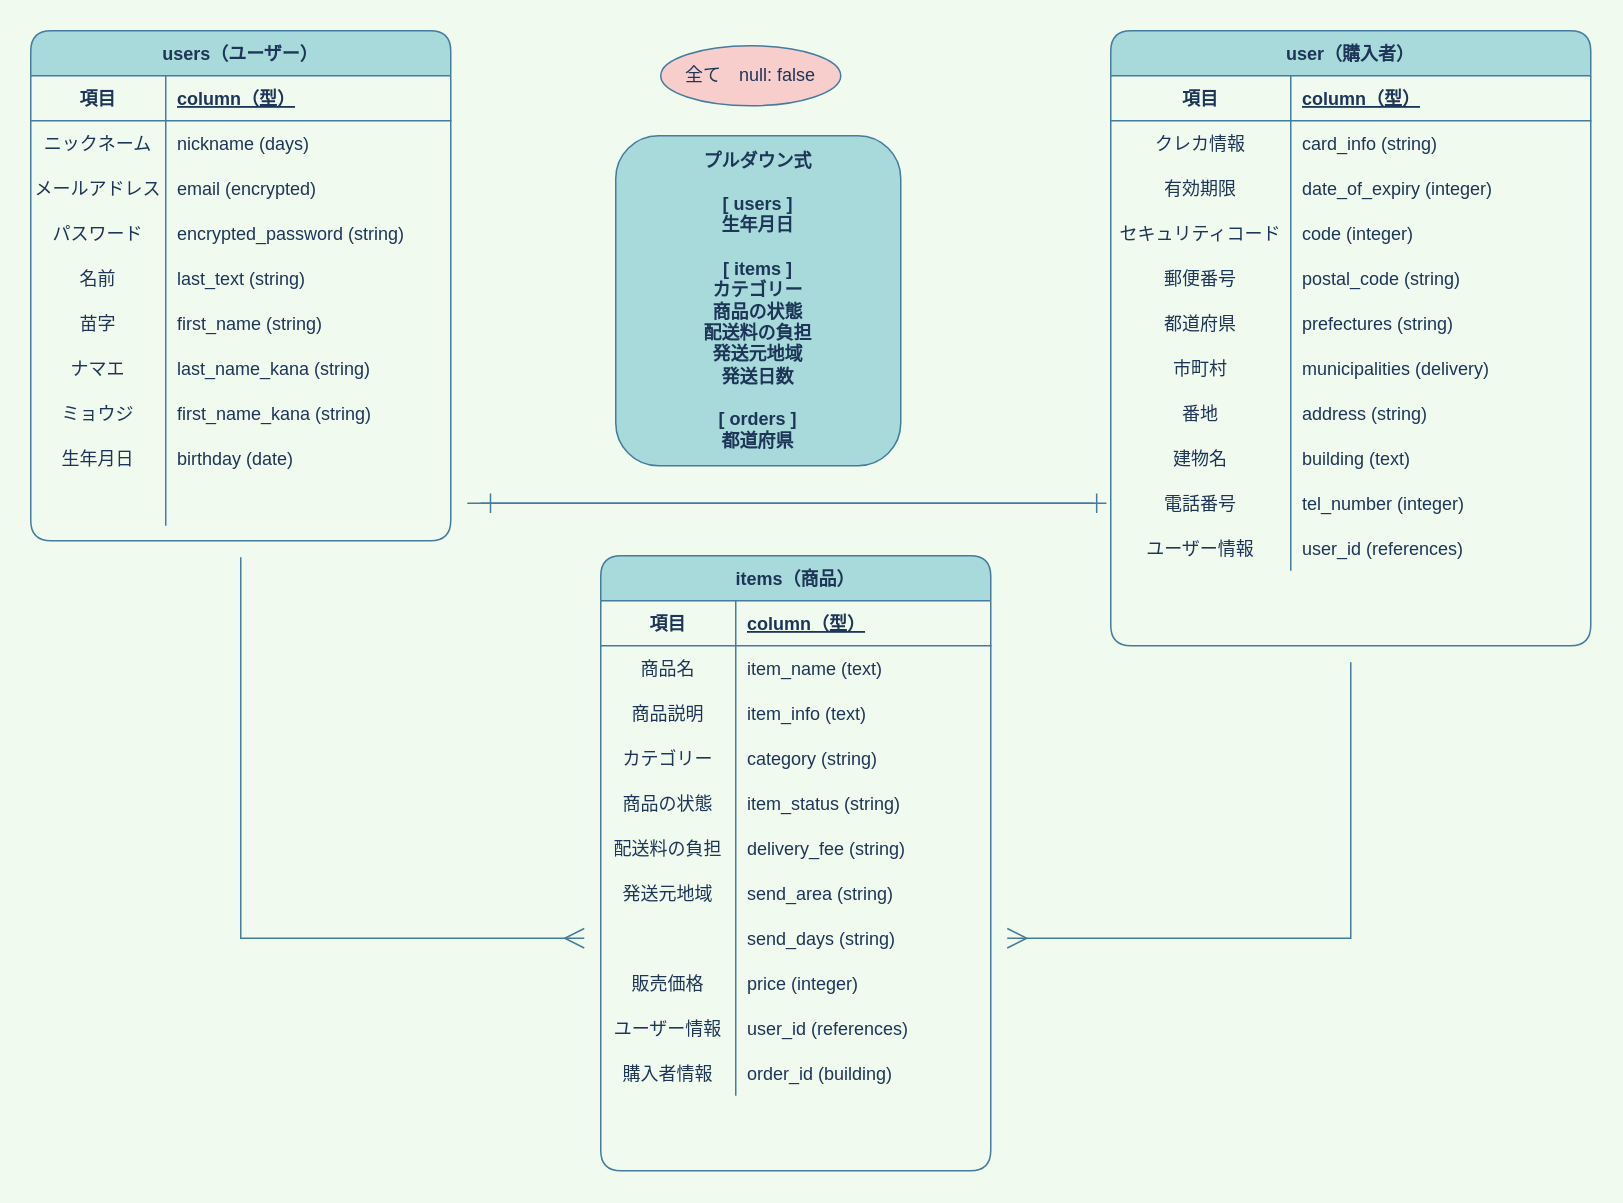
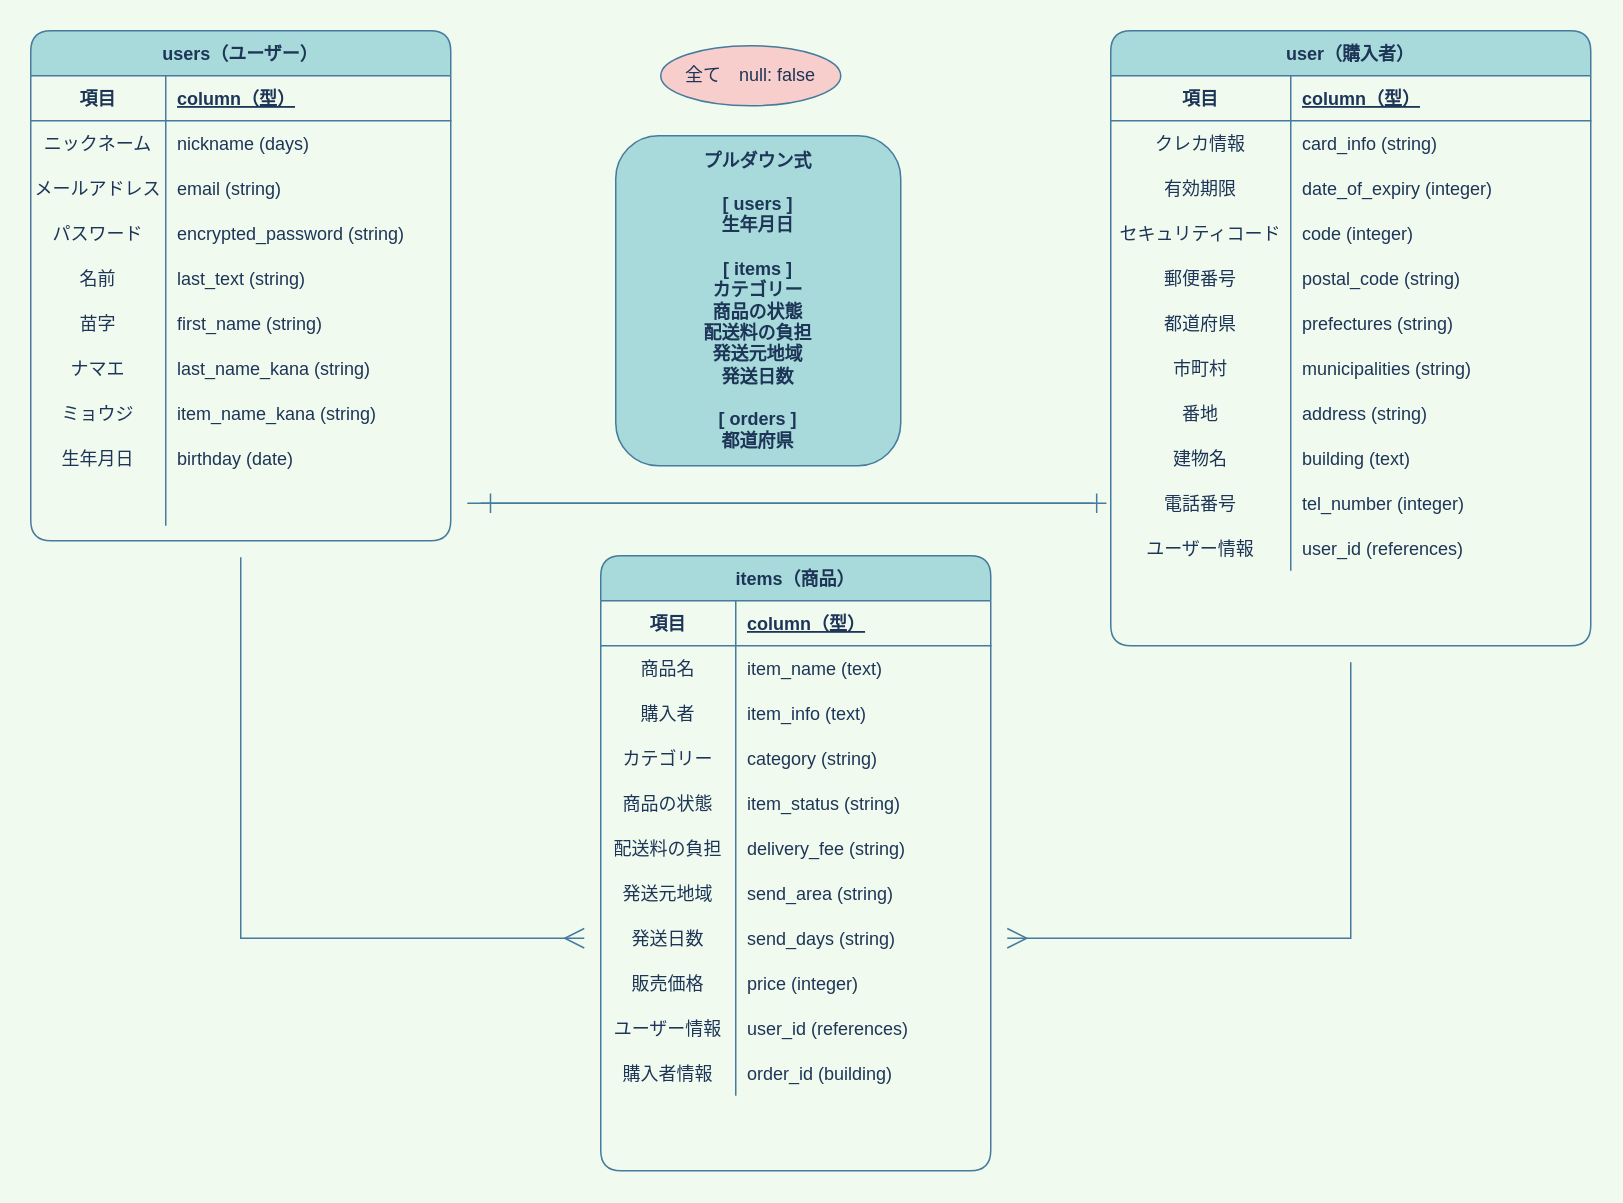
(256, 189) -> (238, 189)
(1409, 369) -> (1402, 369)
(291, 414) -> (286, 414)
(668, 714) -> (668, 714)
none -> (668, 938)
